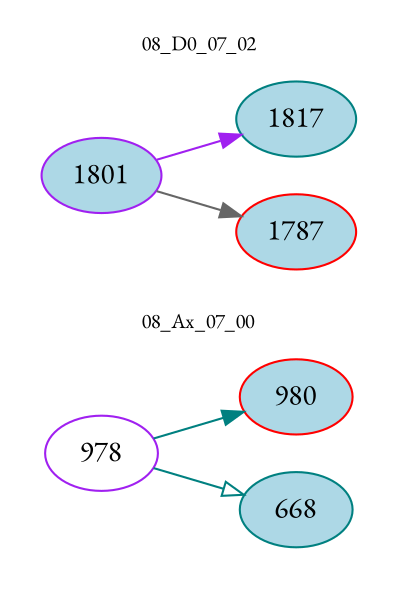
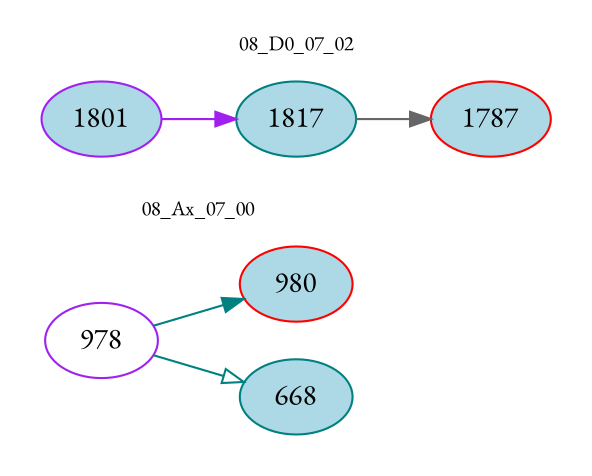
(189, 201) -> (383, 119)
